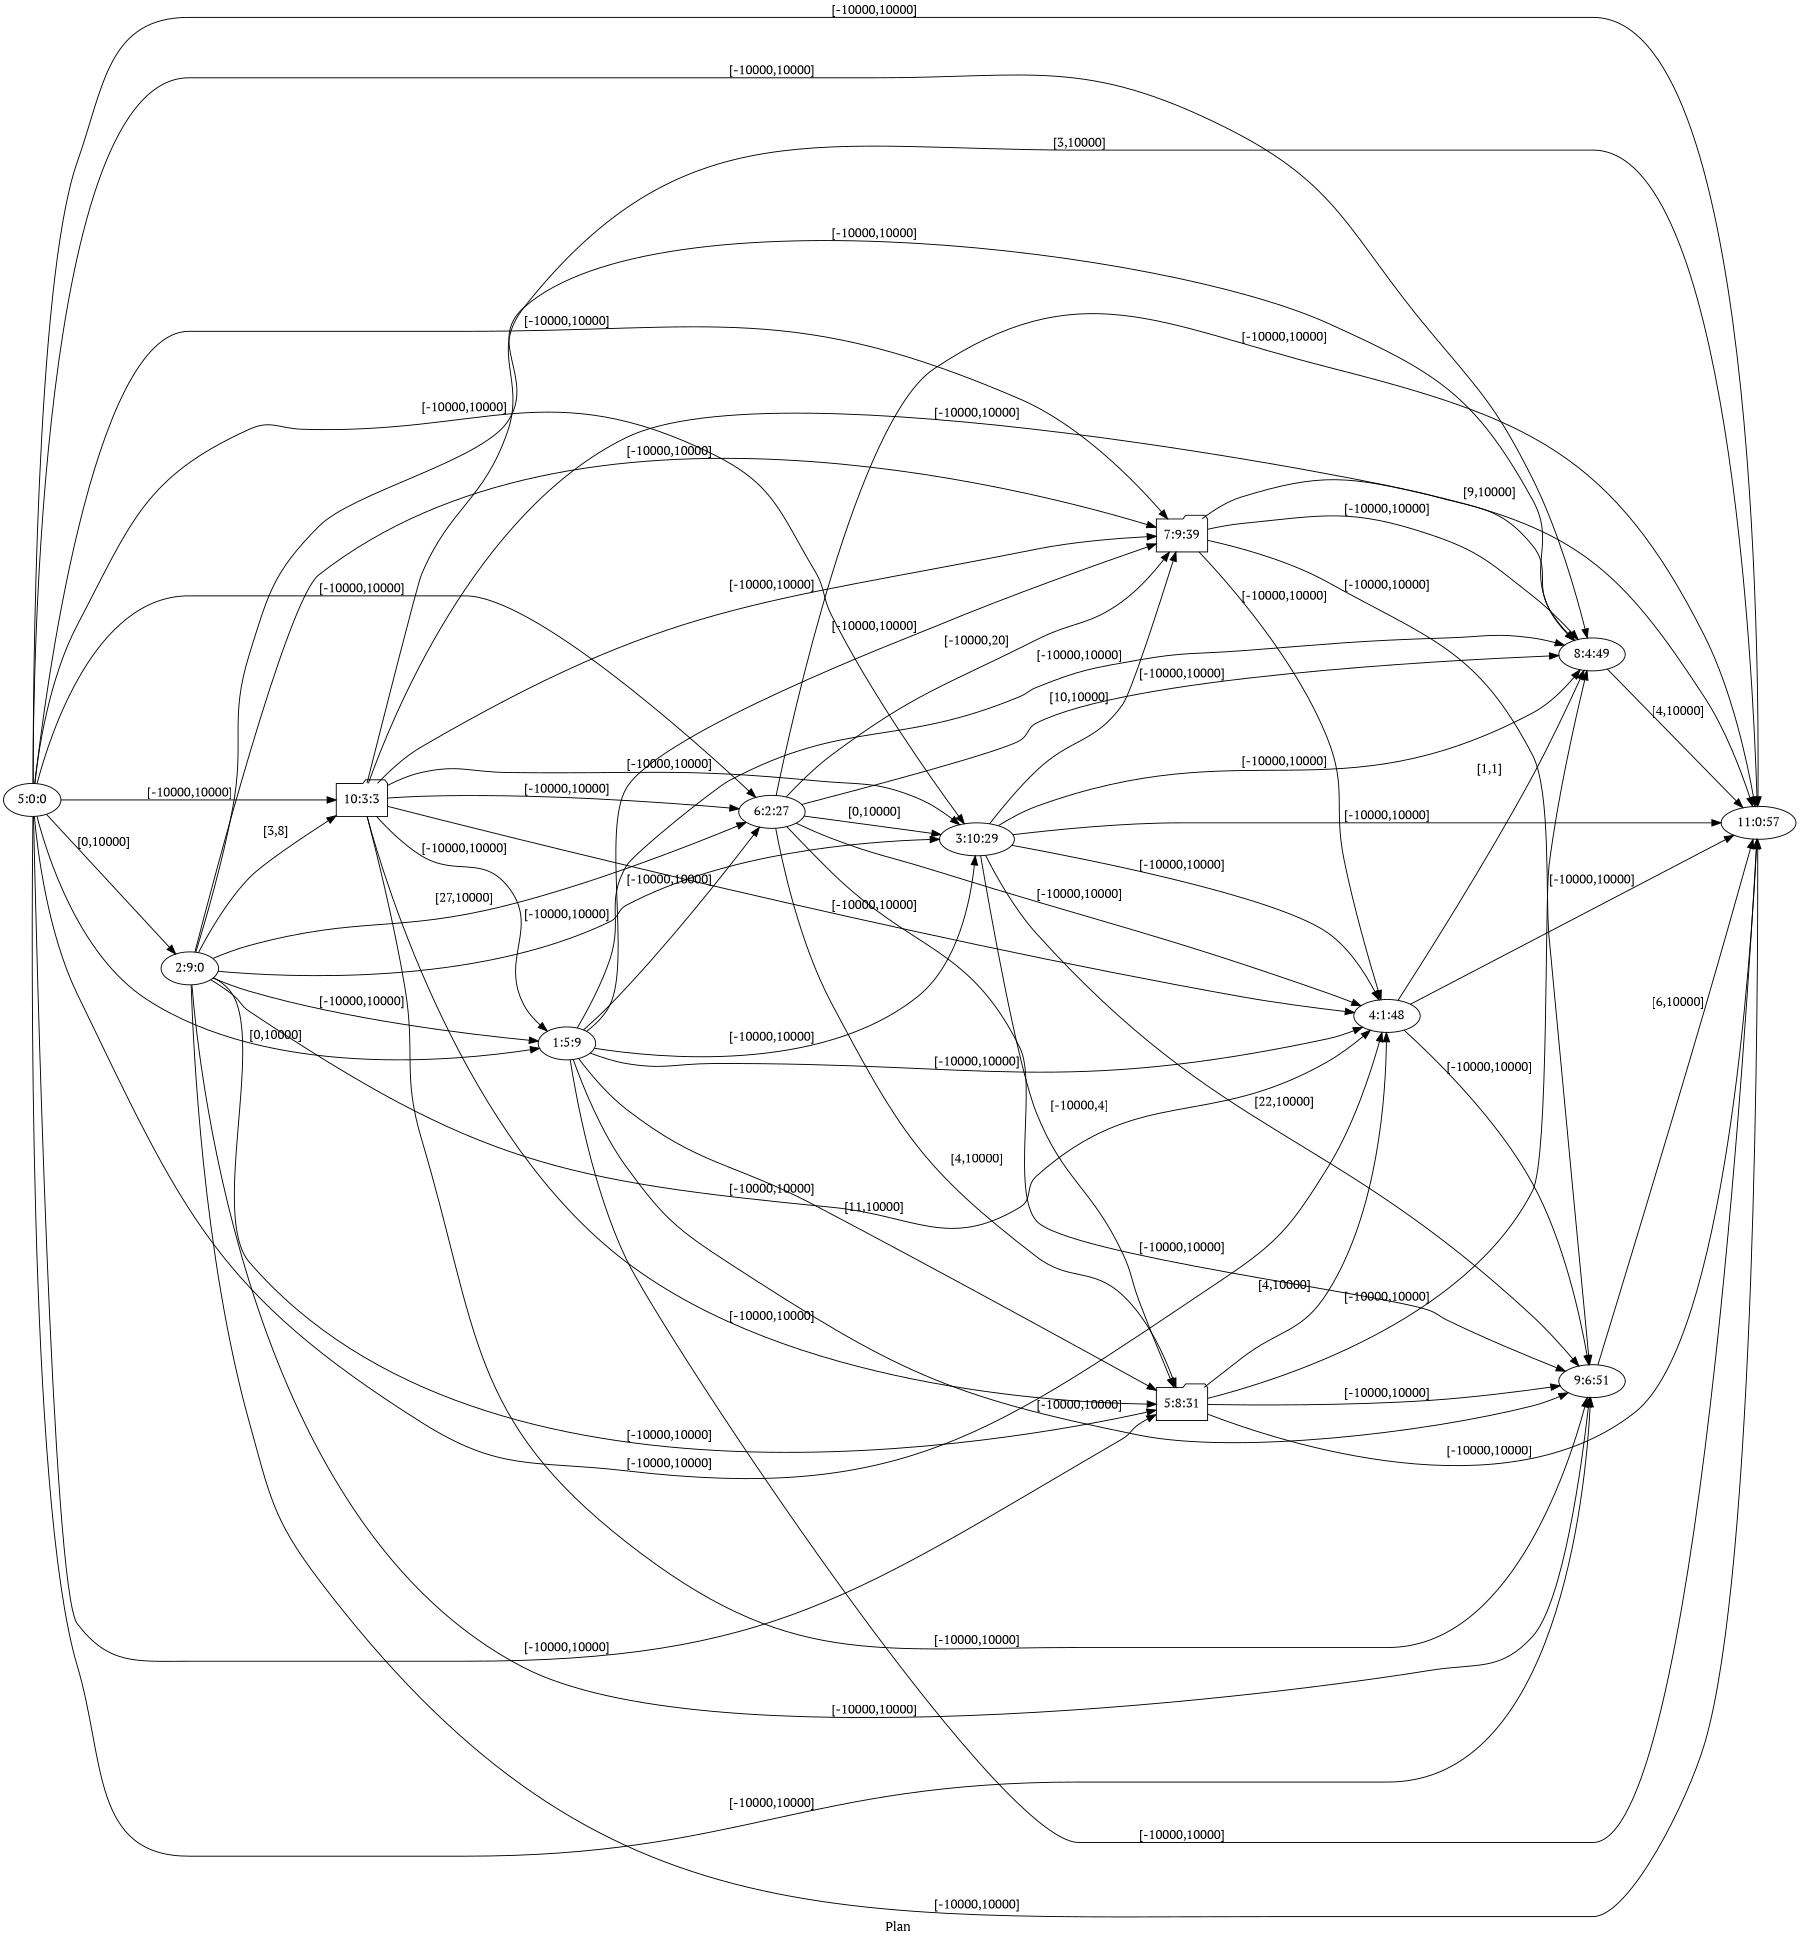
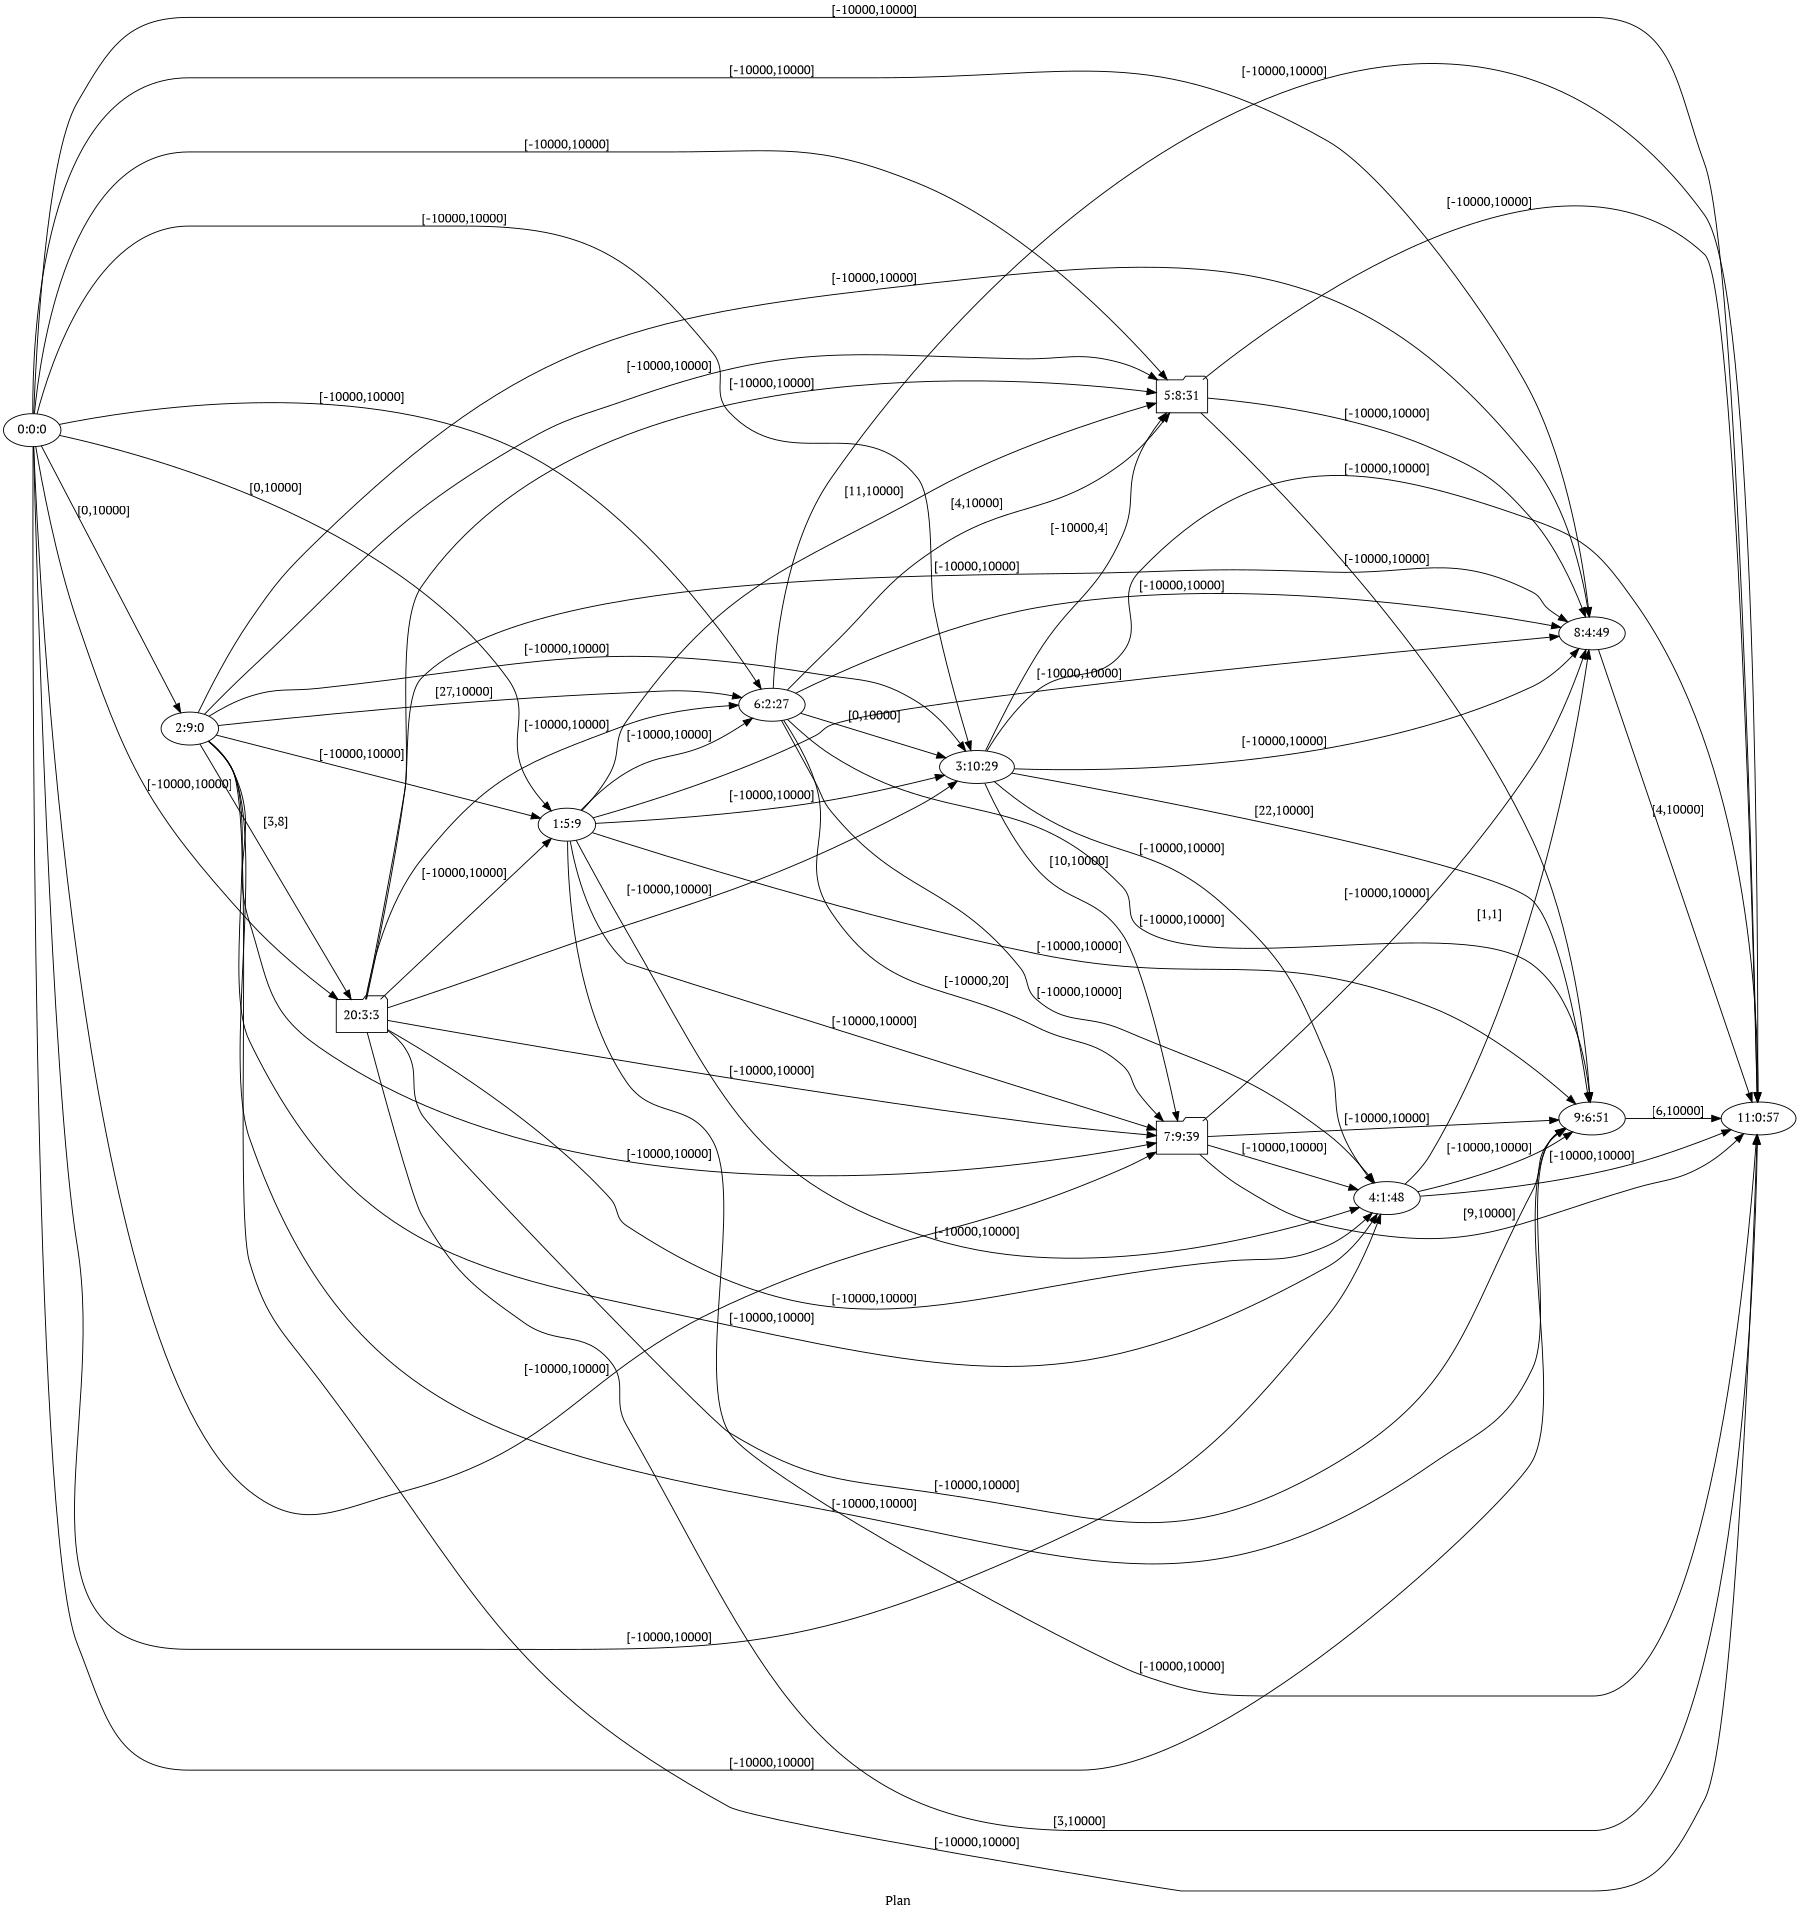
(32, 800) -> (32, 430)
(362, 800) -> (362, 1016)
(1350, 1246) -> none
